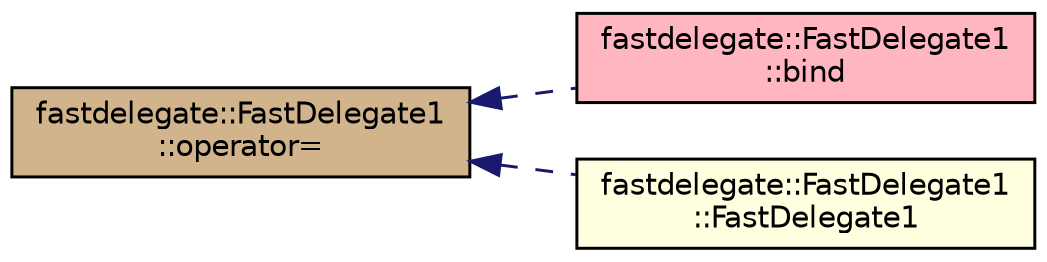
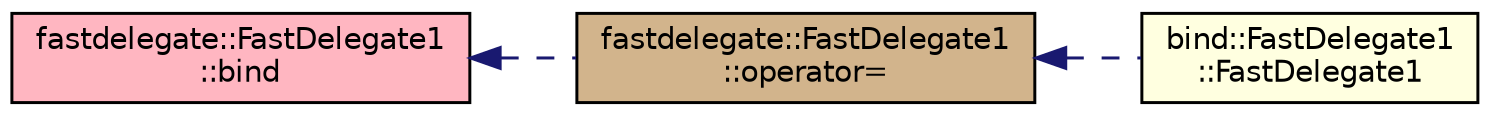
(538, 93) -> (538, 58)
(806, 204) -> (1310, 58)
